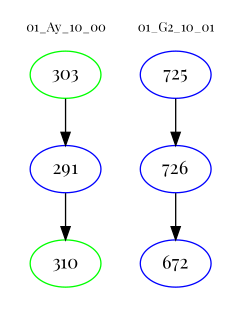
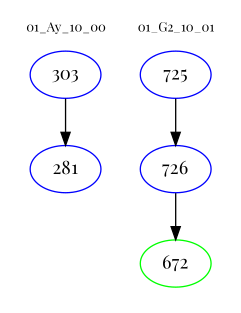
(66, 75) -> (66, 75)
(66, 169) -> (66, 169)
(66, 264) -> none
(176, 264) -> (176, 264)
